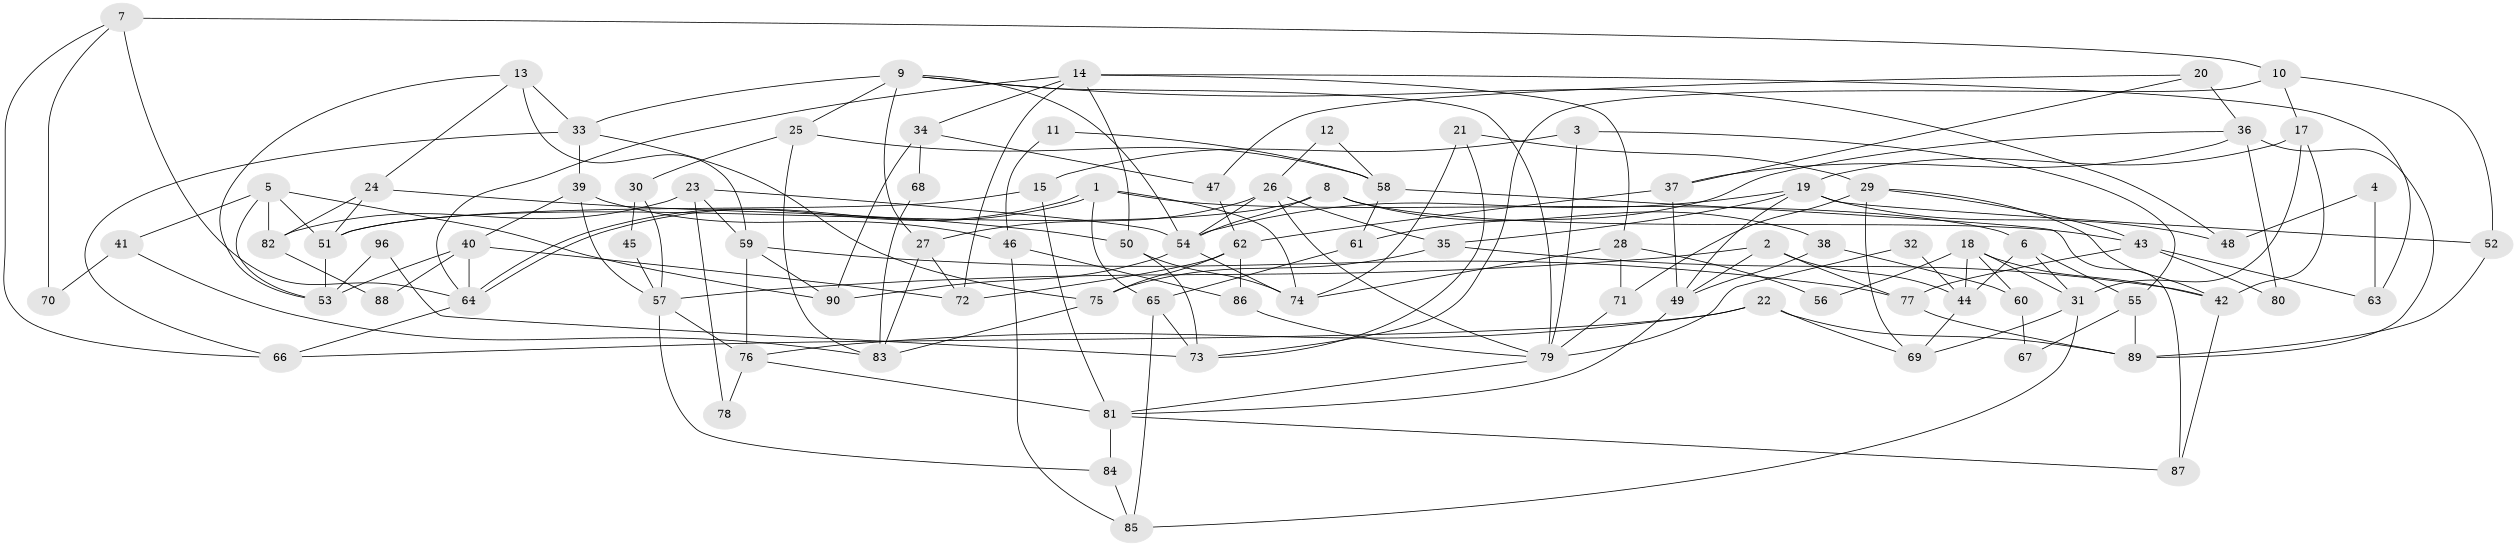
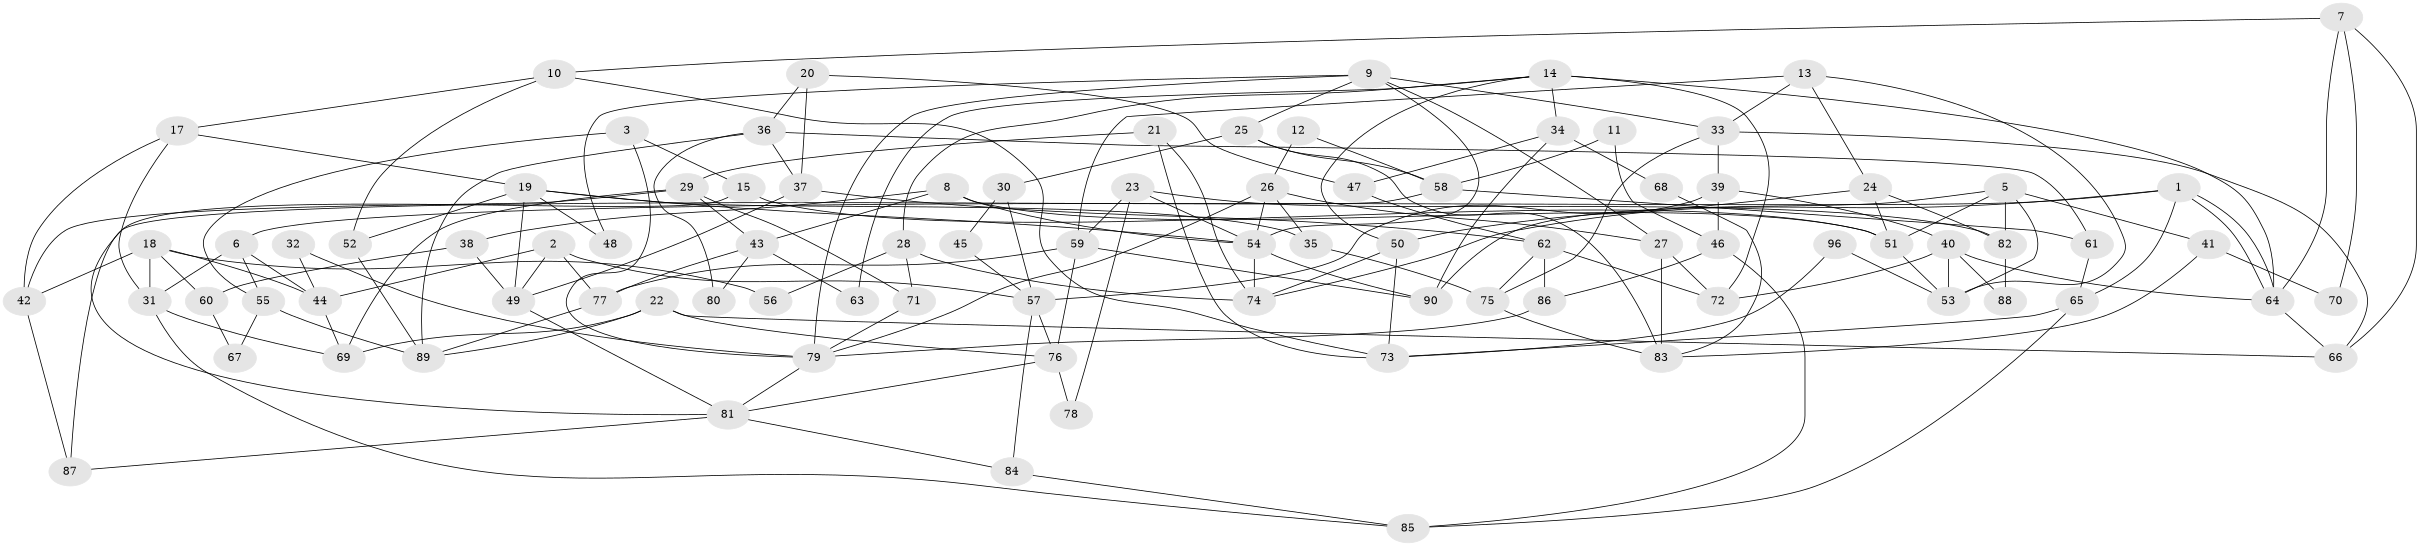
(2375, 188) -> none
(1853, 266) -> none
